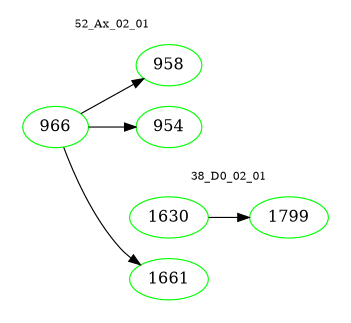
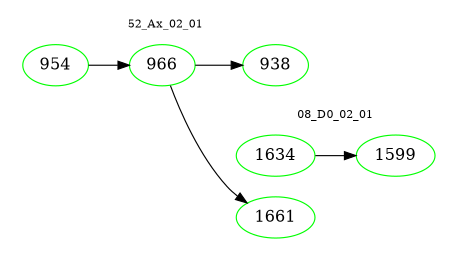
(169, 65) -> (276, 65)
(106, 127) -> (103, 65)
(229, 177) -> (336, 115)
(169, 217) -> (276, 156)
(289, 217) -> (396, 156)
